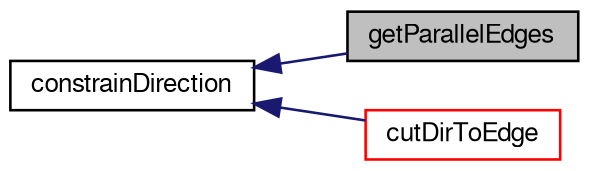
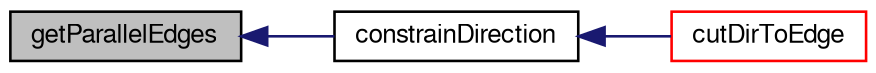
(314, 58) -> (301, 36)
